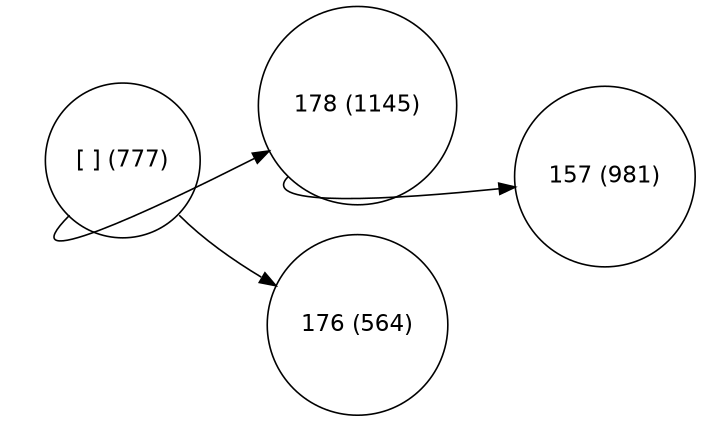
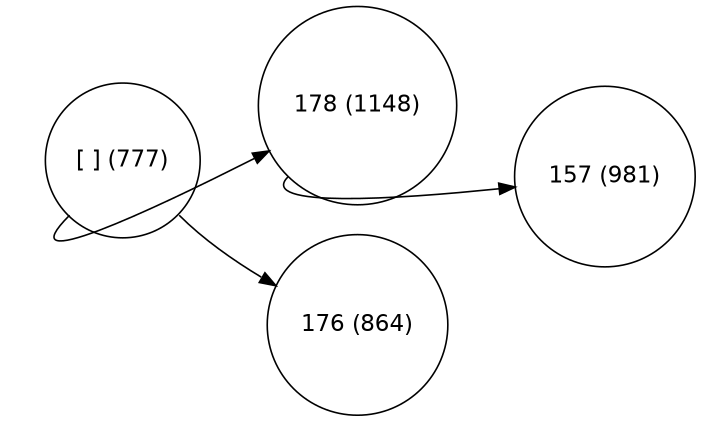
(358, 106) -> (358, 106)
(358, 325) -> (358, 325)
